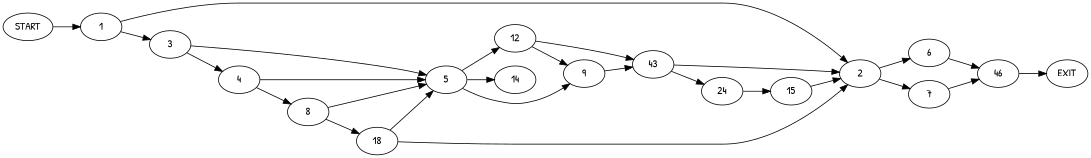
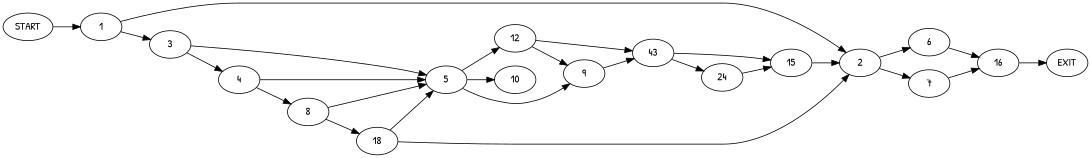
(753, 68) -> (719, 55)
(998, 74) -> (998, 63)
(515, 80) -> (515, 80)
